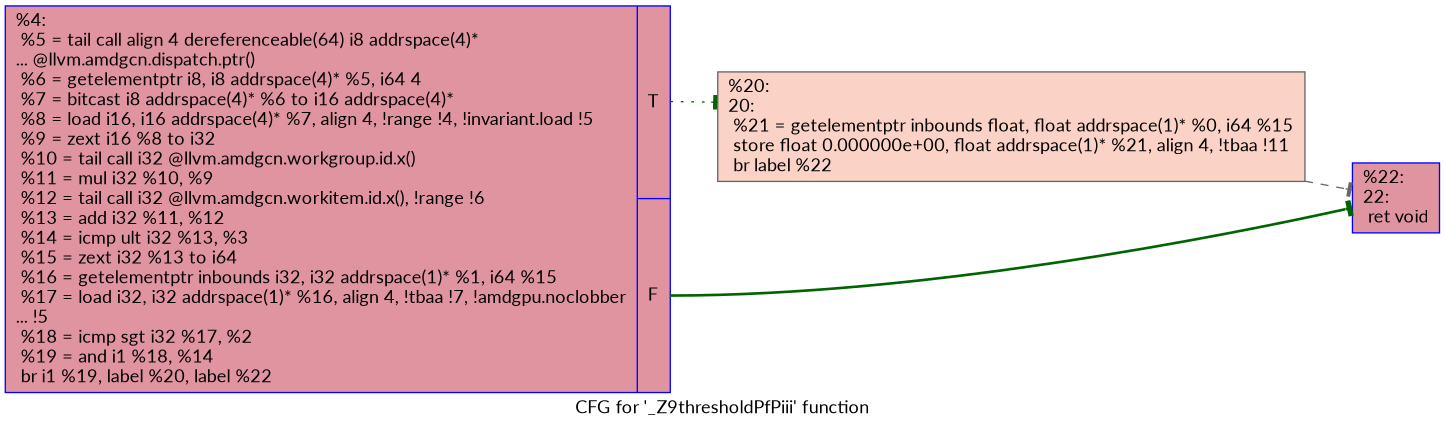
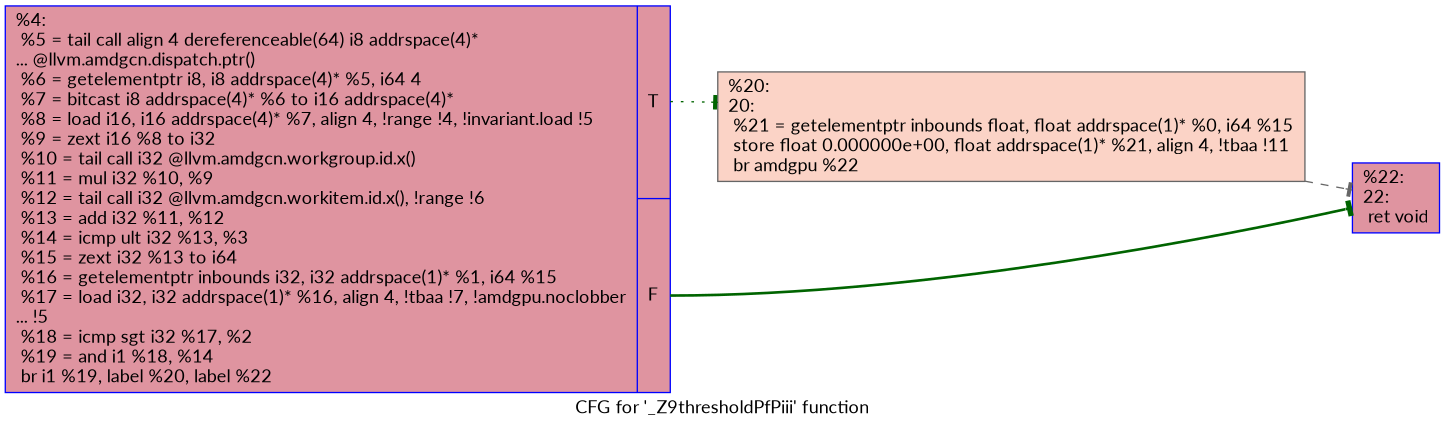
(780, 166) -> (794, 166)
